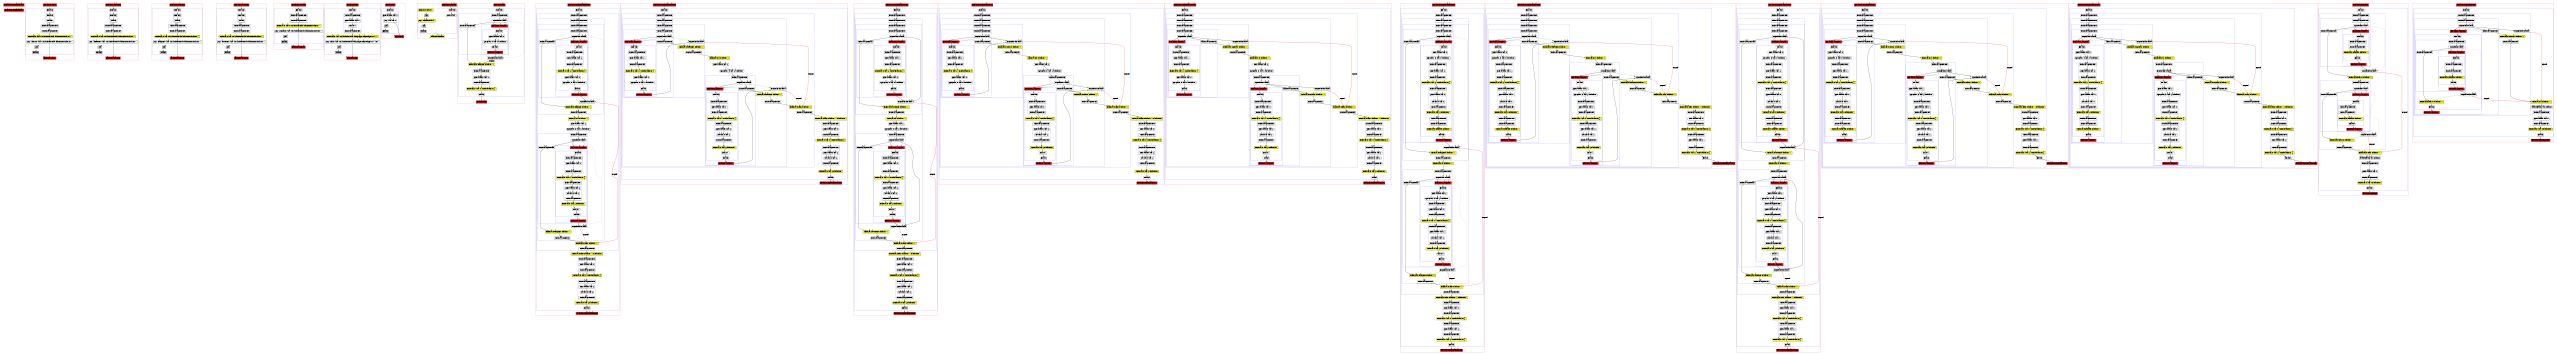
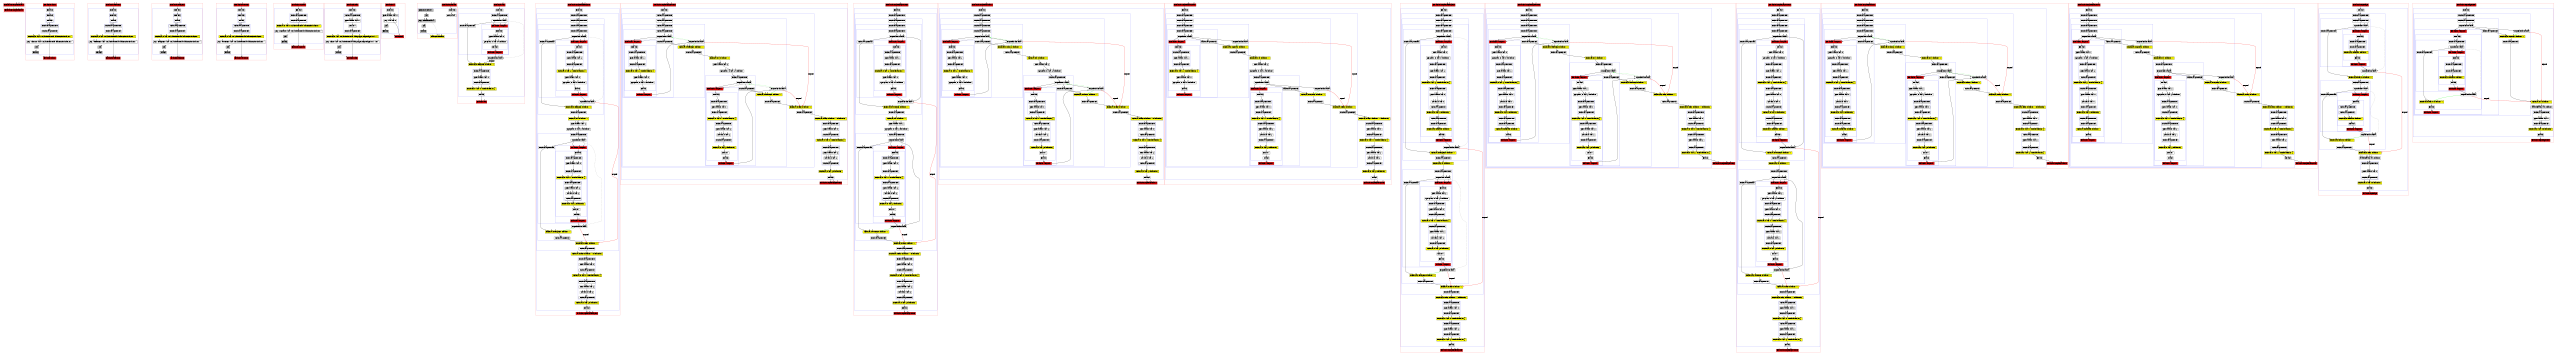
(426, 10) -> (426, 10)
(427, 21) -> (427, 21)
